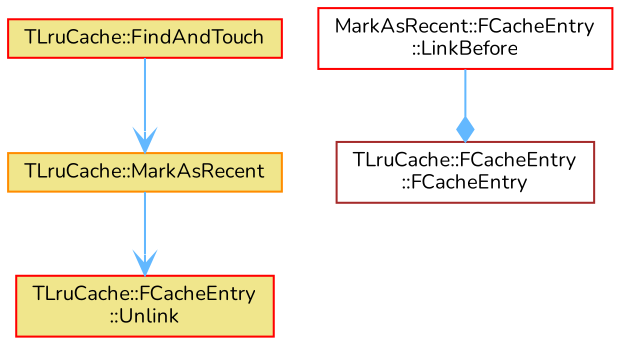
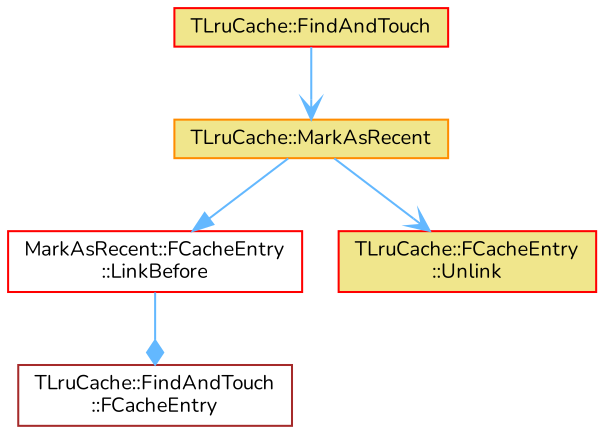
(465, 172) -> (155, 395)
none -> (249, 189)
